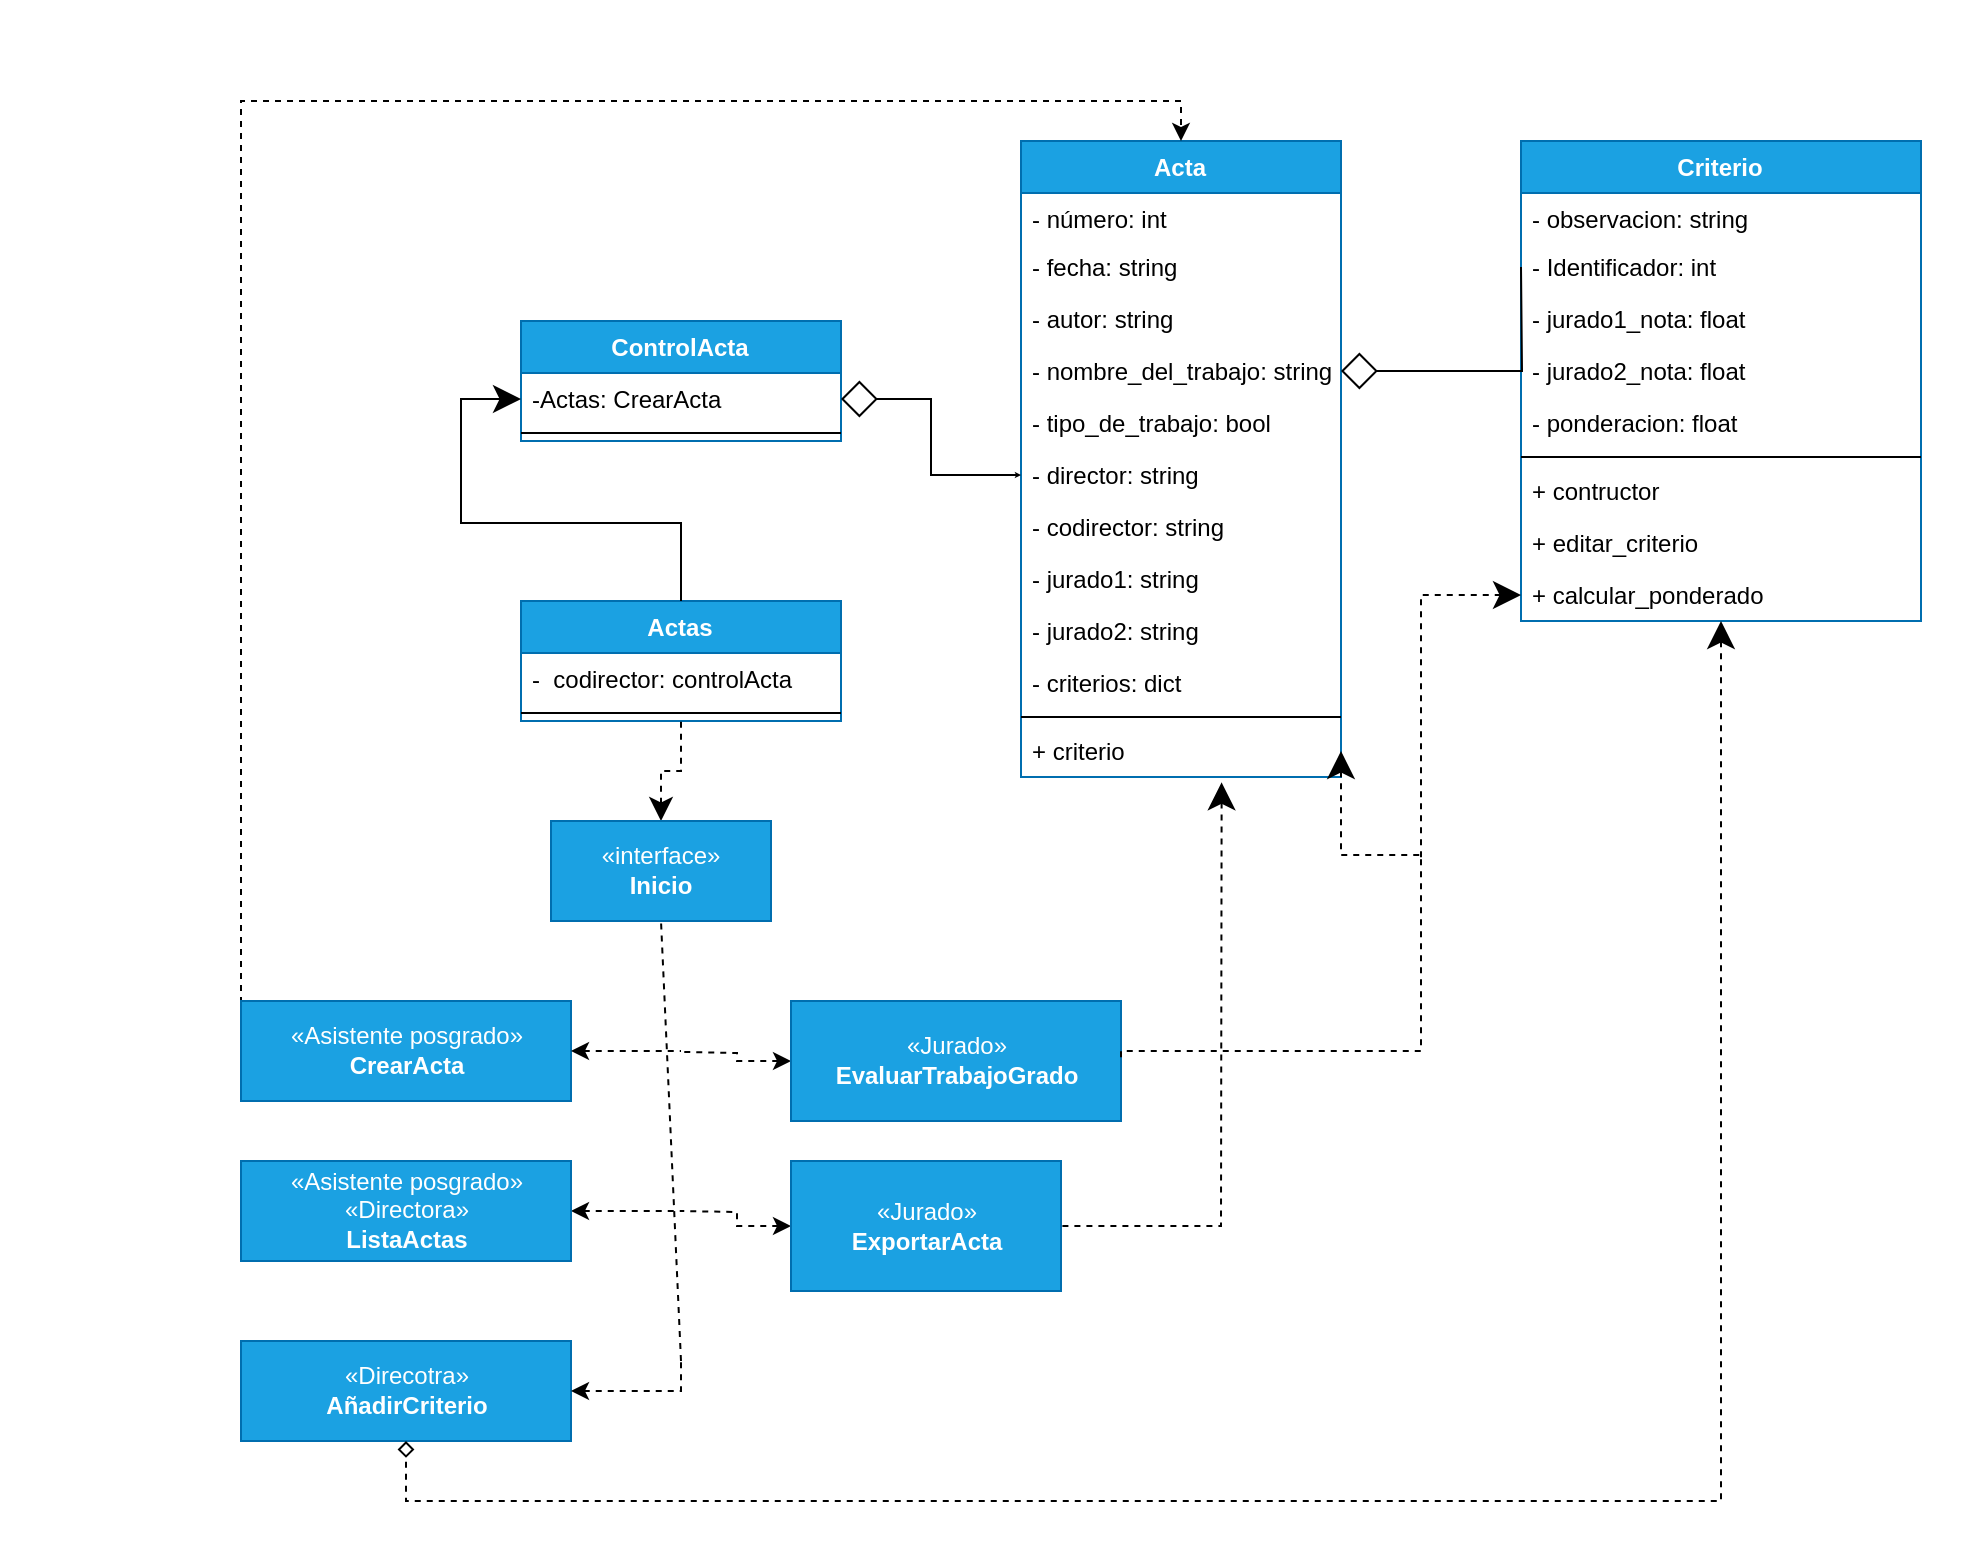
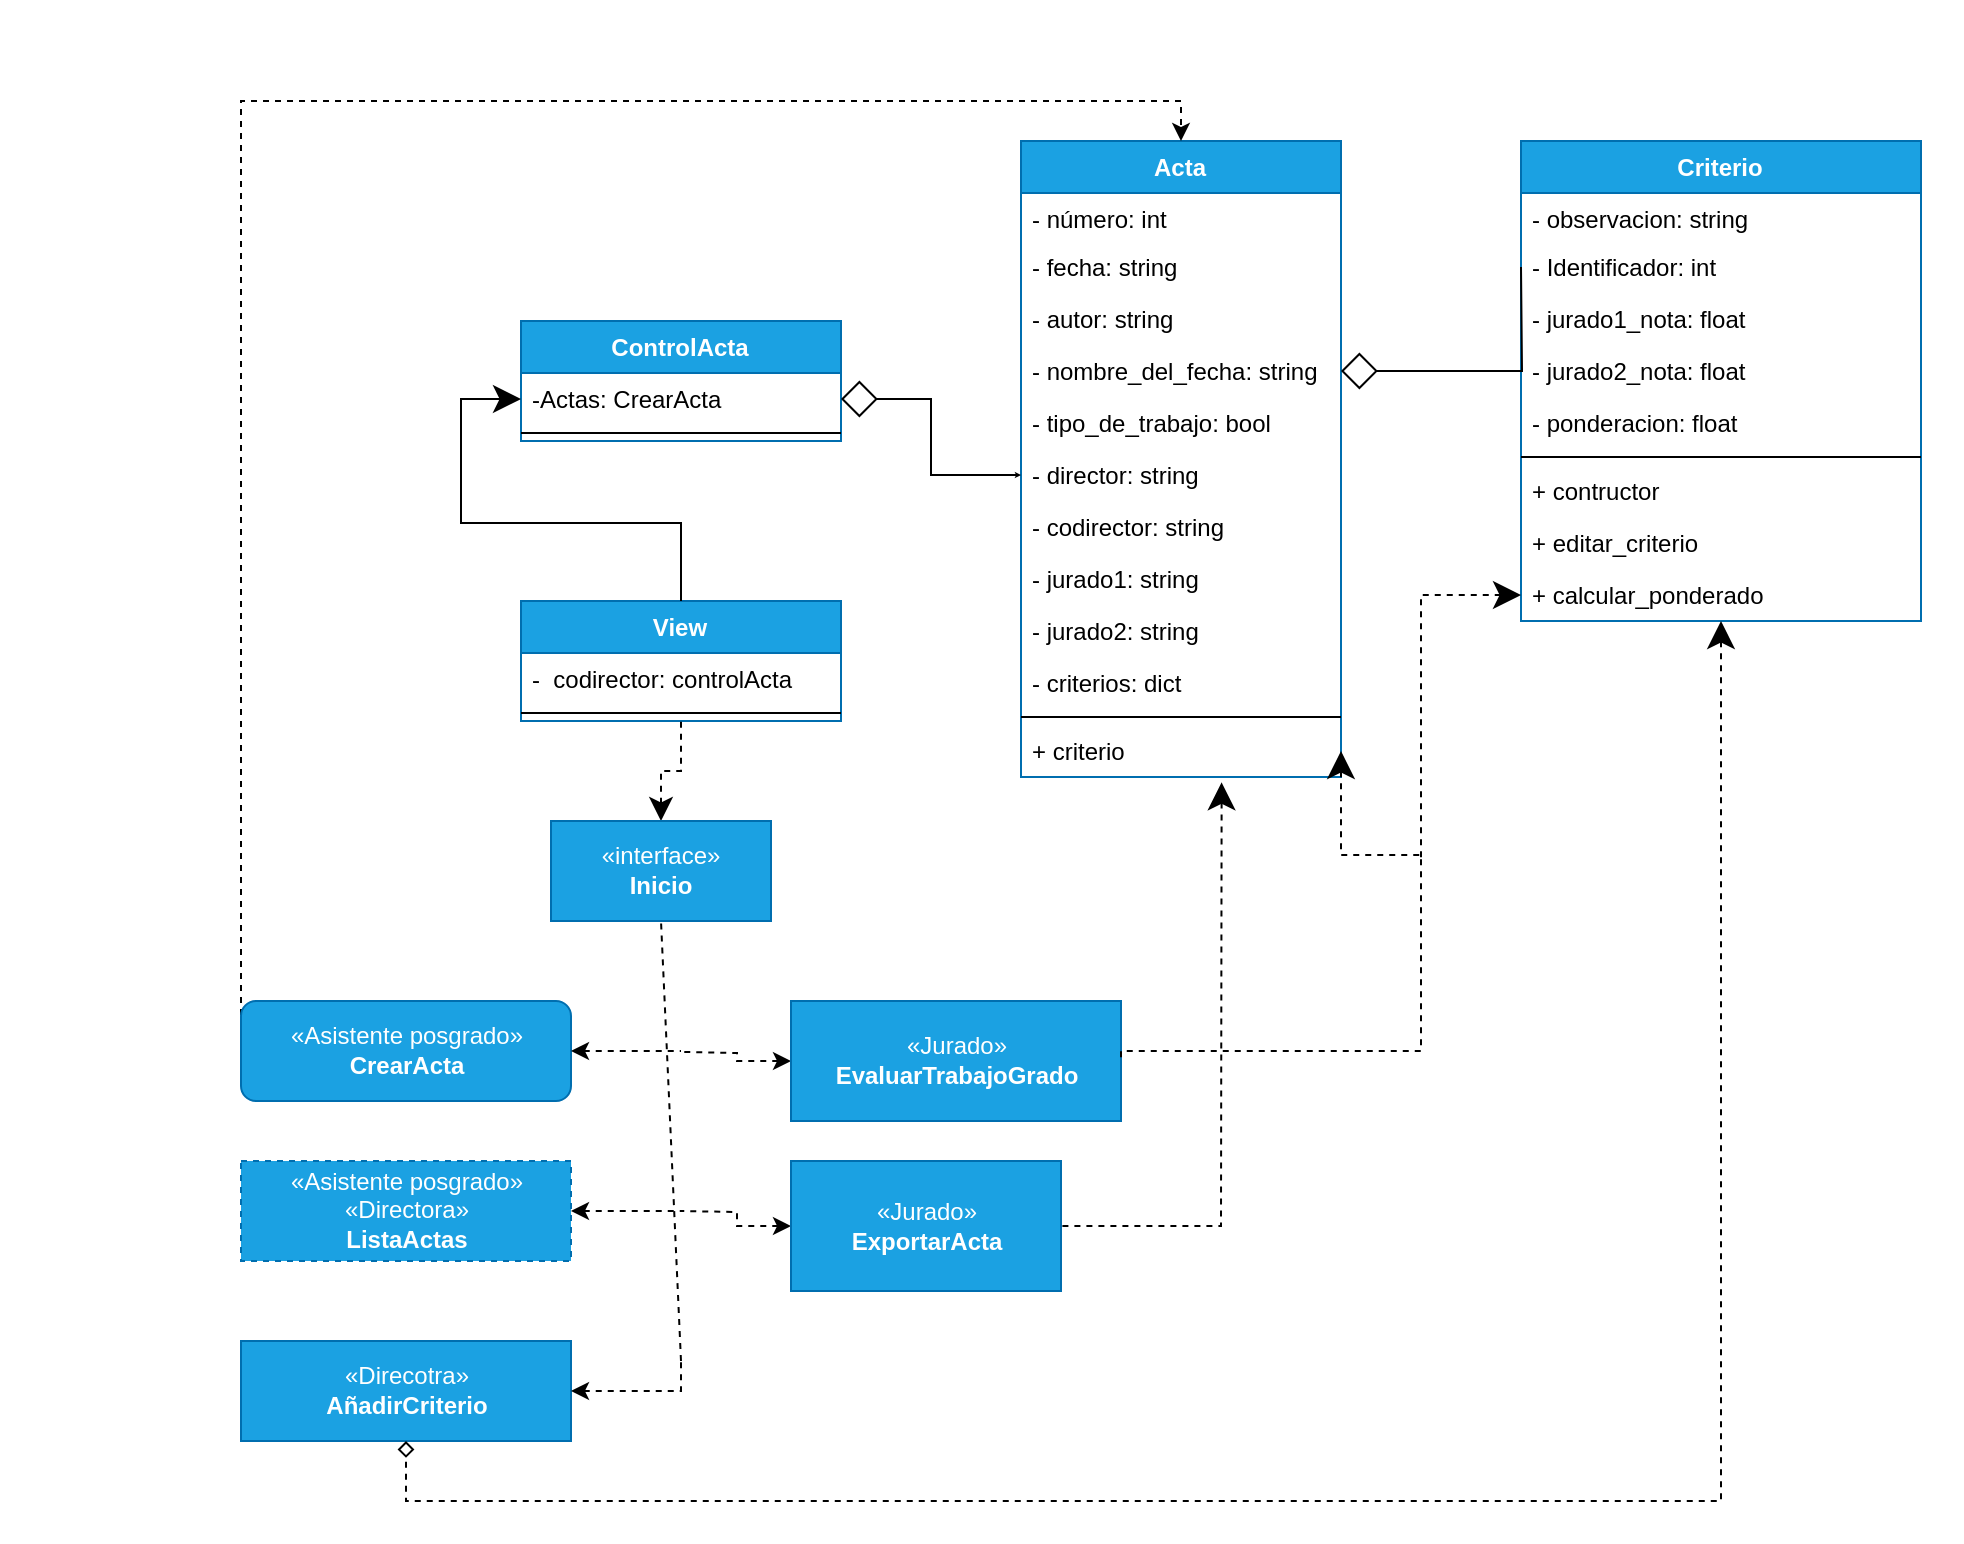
(1205, 372) -> (1191, 372)
(680, 628) -> (680, 628)
(406, 1051) -> (406, 1051)
(406, 1211) -> (406, 1211)
